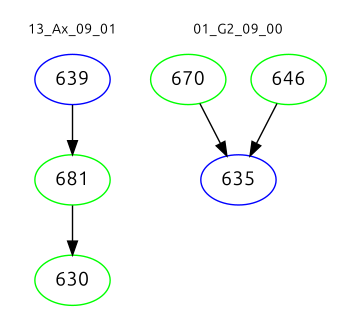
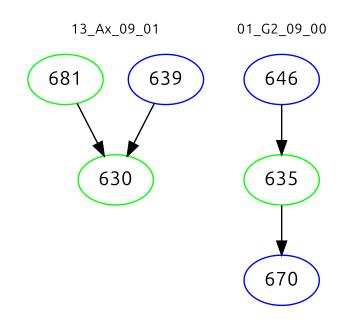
(188, 79) -> (282, 280)
(289, 79) -> (282, 79)
(73, 123) -> (144, 123)
(210, 123) -> (282, 223)
(238, 180) -> (282, 180)
